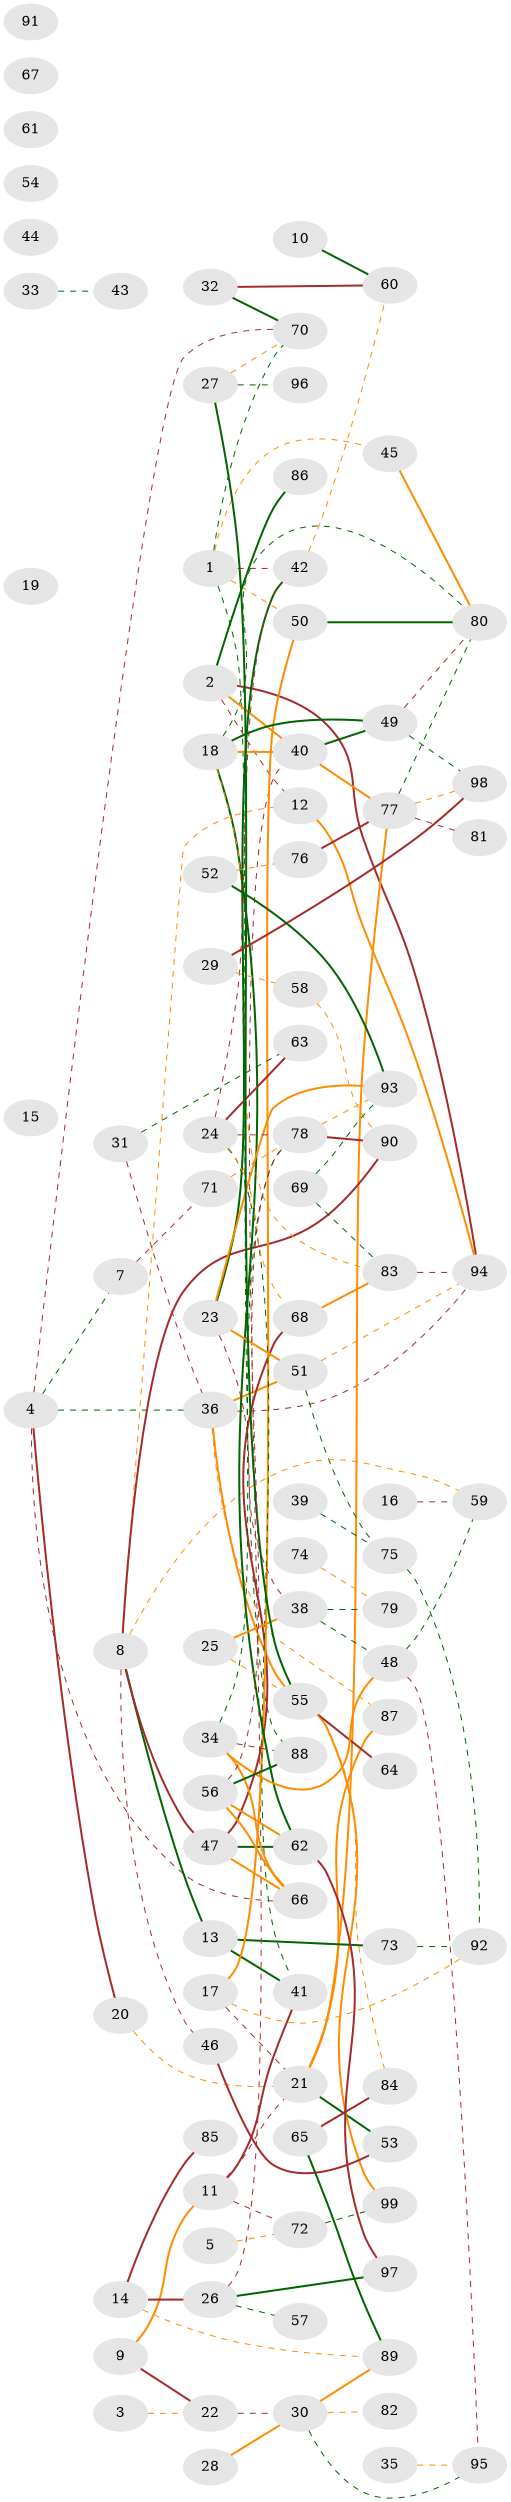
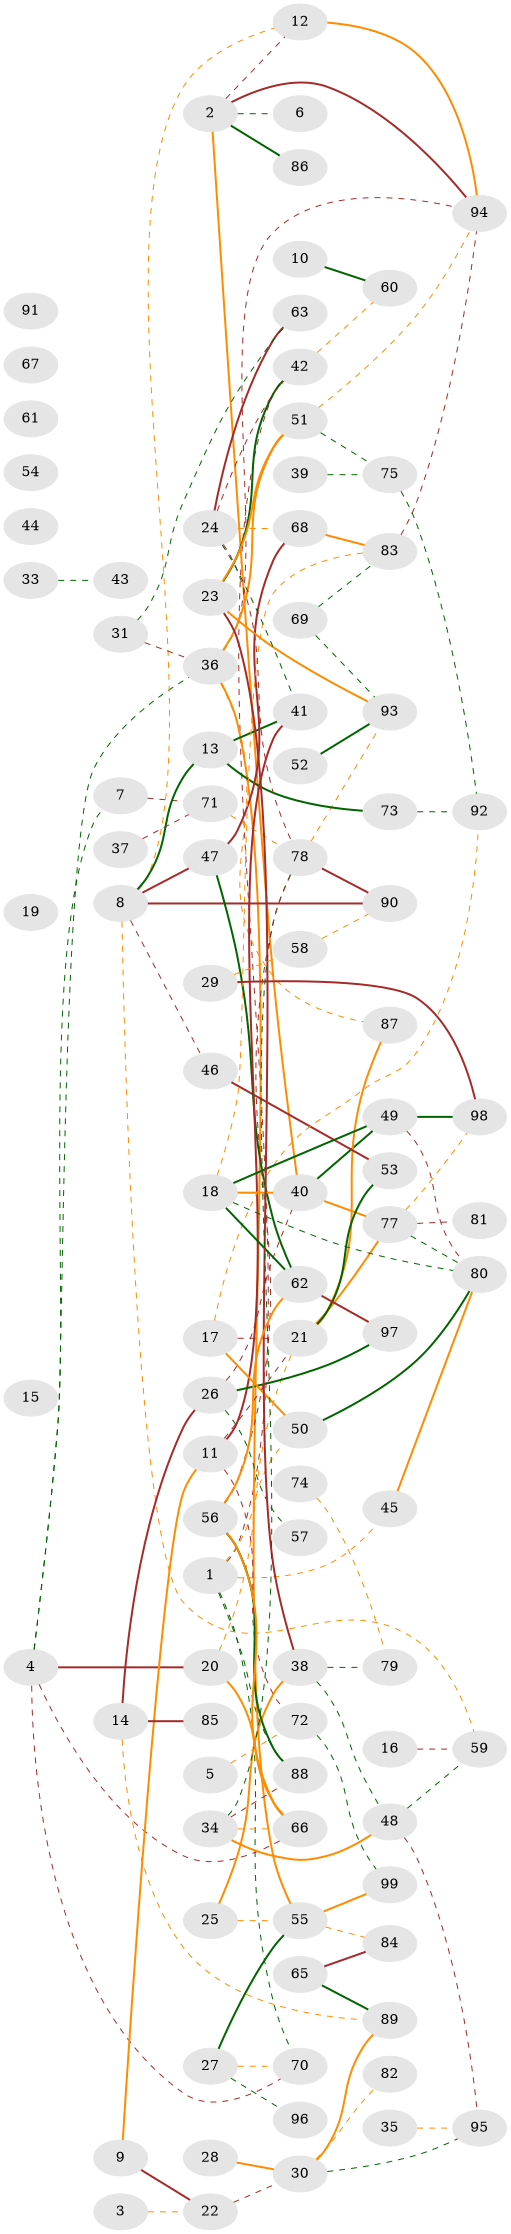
none -> (300, 114)
(210, 287) -> none
(435, 753) -> (435, 1117)
none -> (121, 850)
(300, 860) -> none
(249, 1467) -> (266, 1130)
(390, 1771) -> none
(252, 1802) -> (262, 1829)
(248, 1869) -> (255, 1748)
